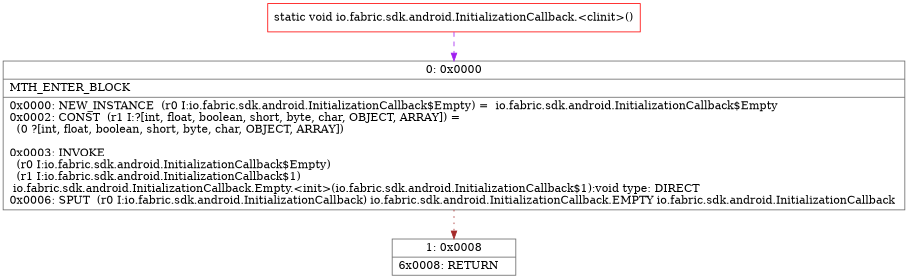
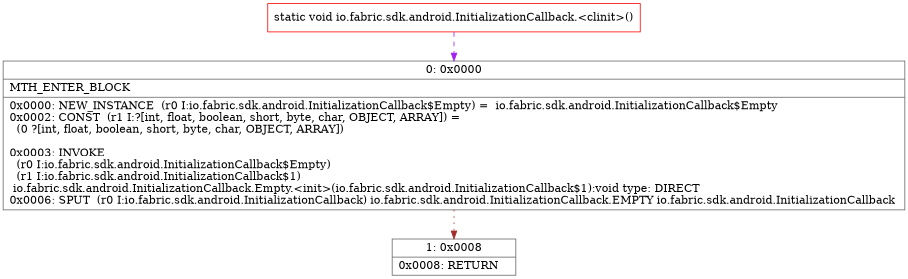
(454, 266) -> (454, 266)
